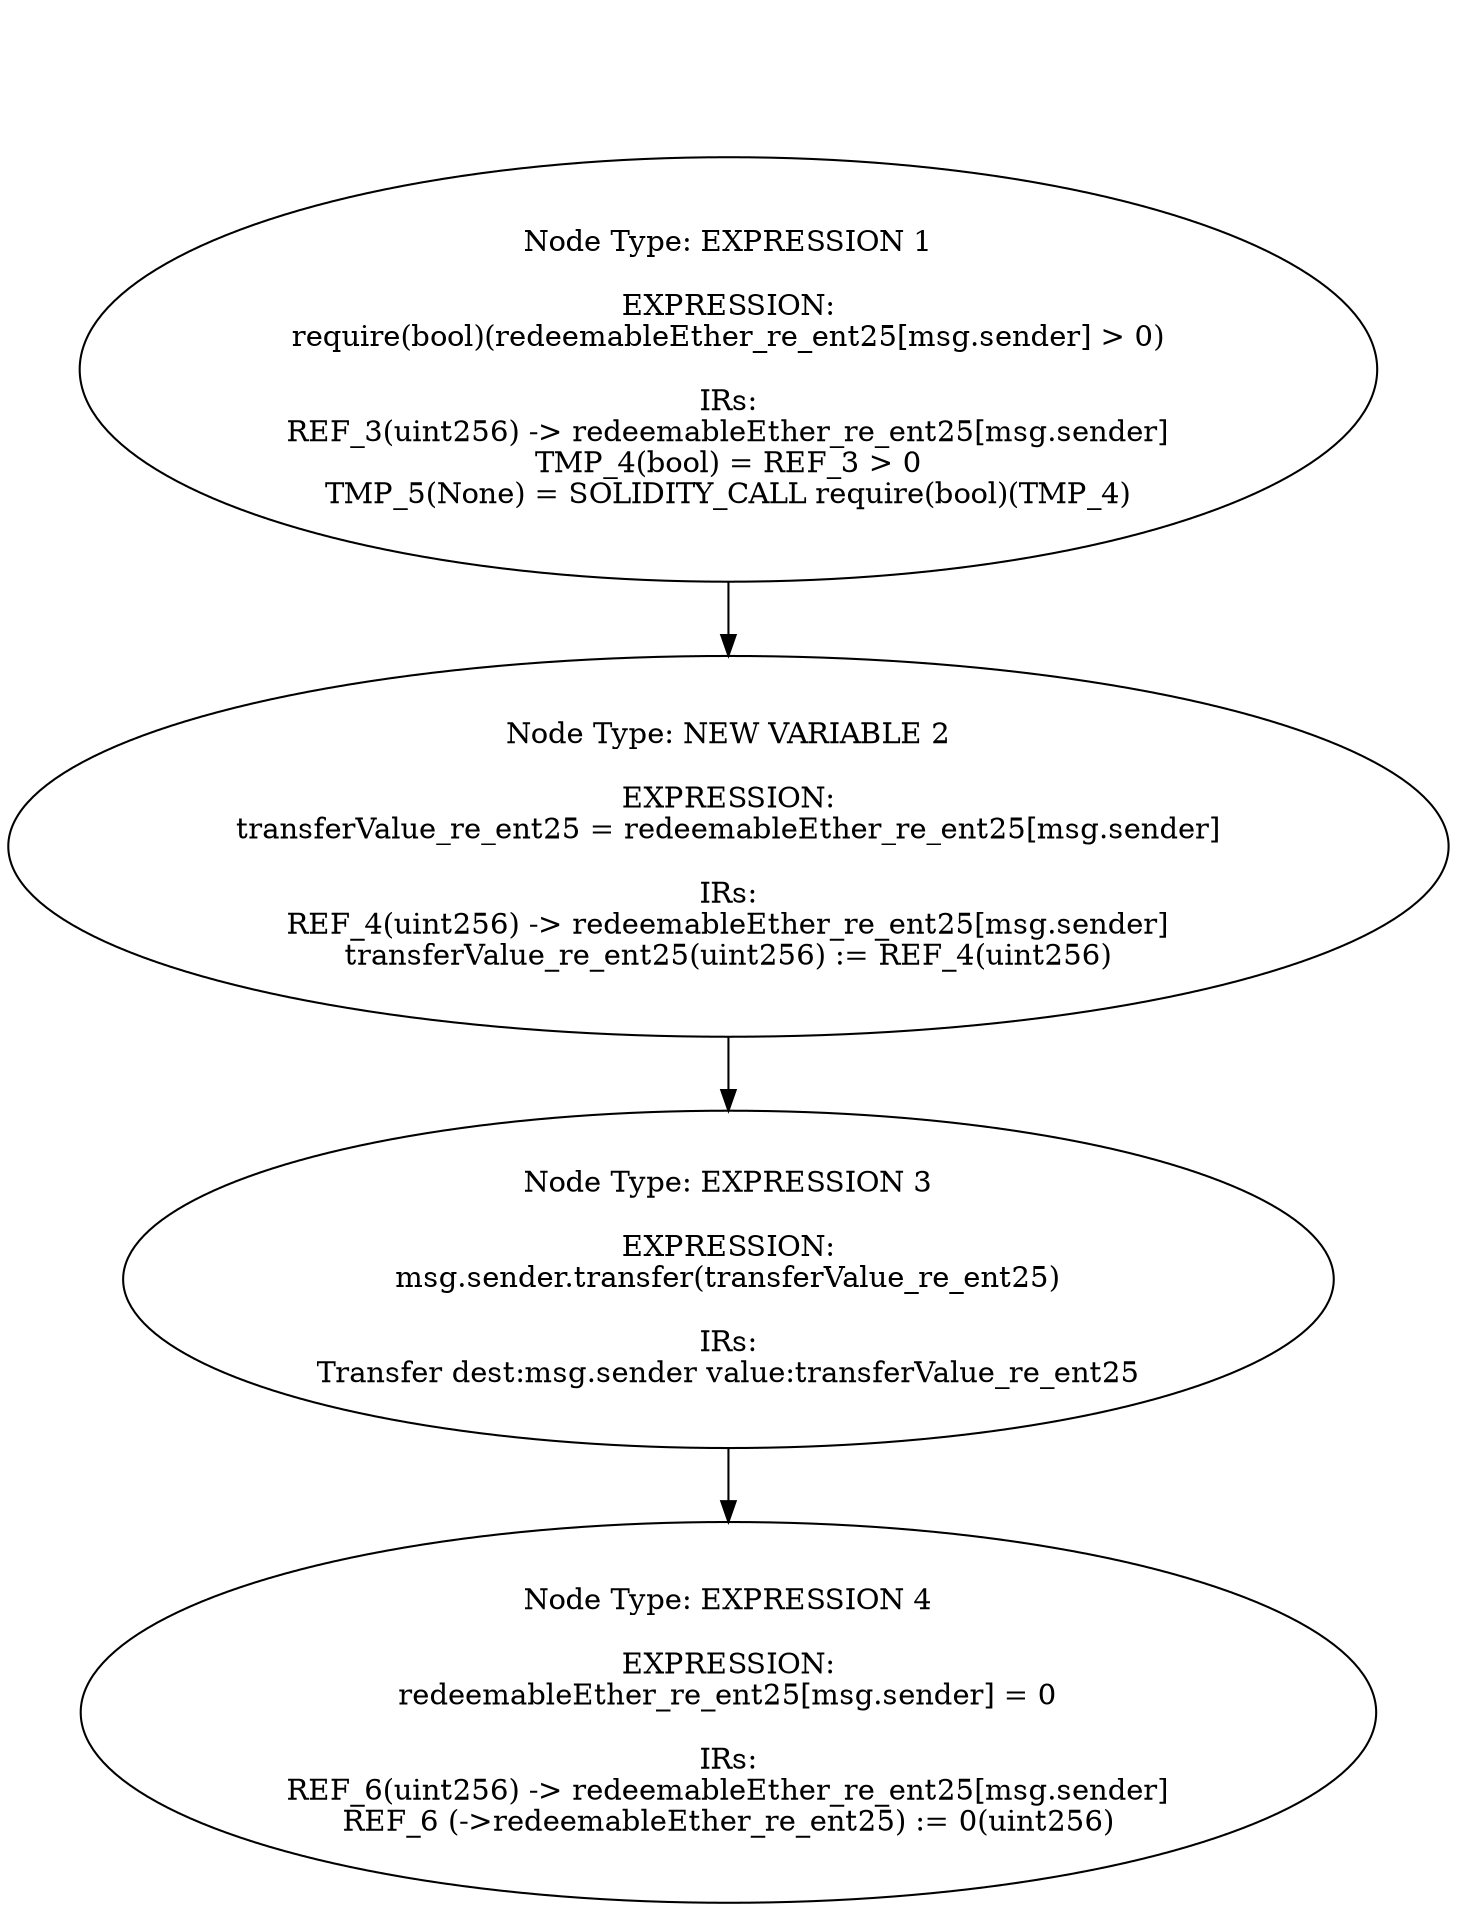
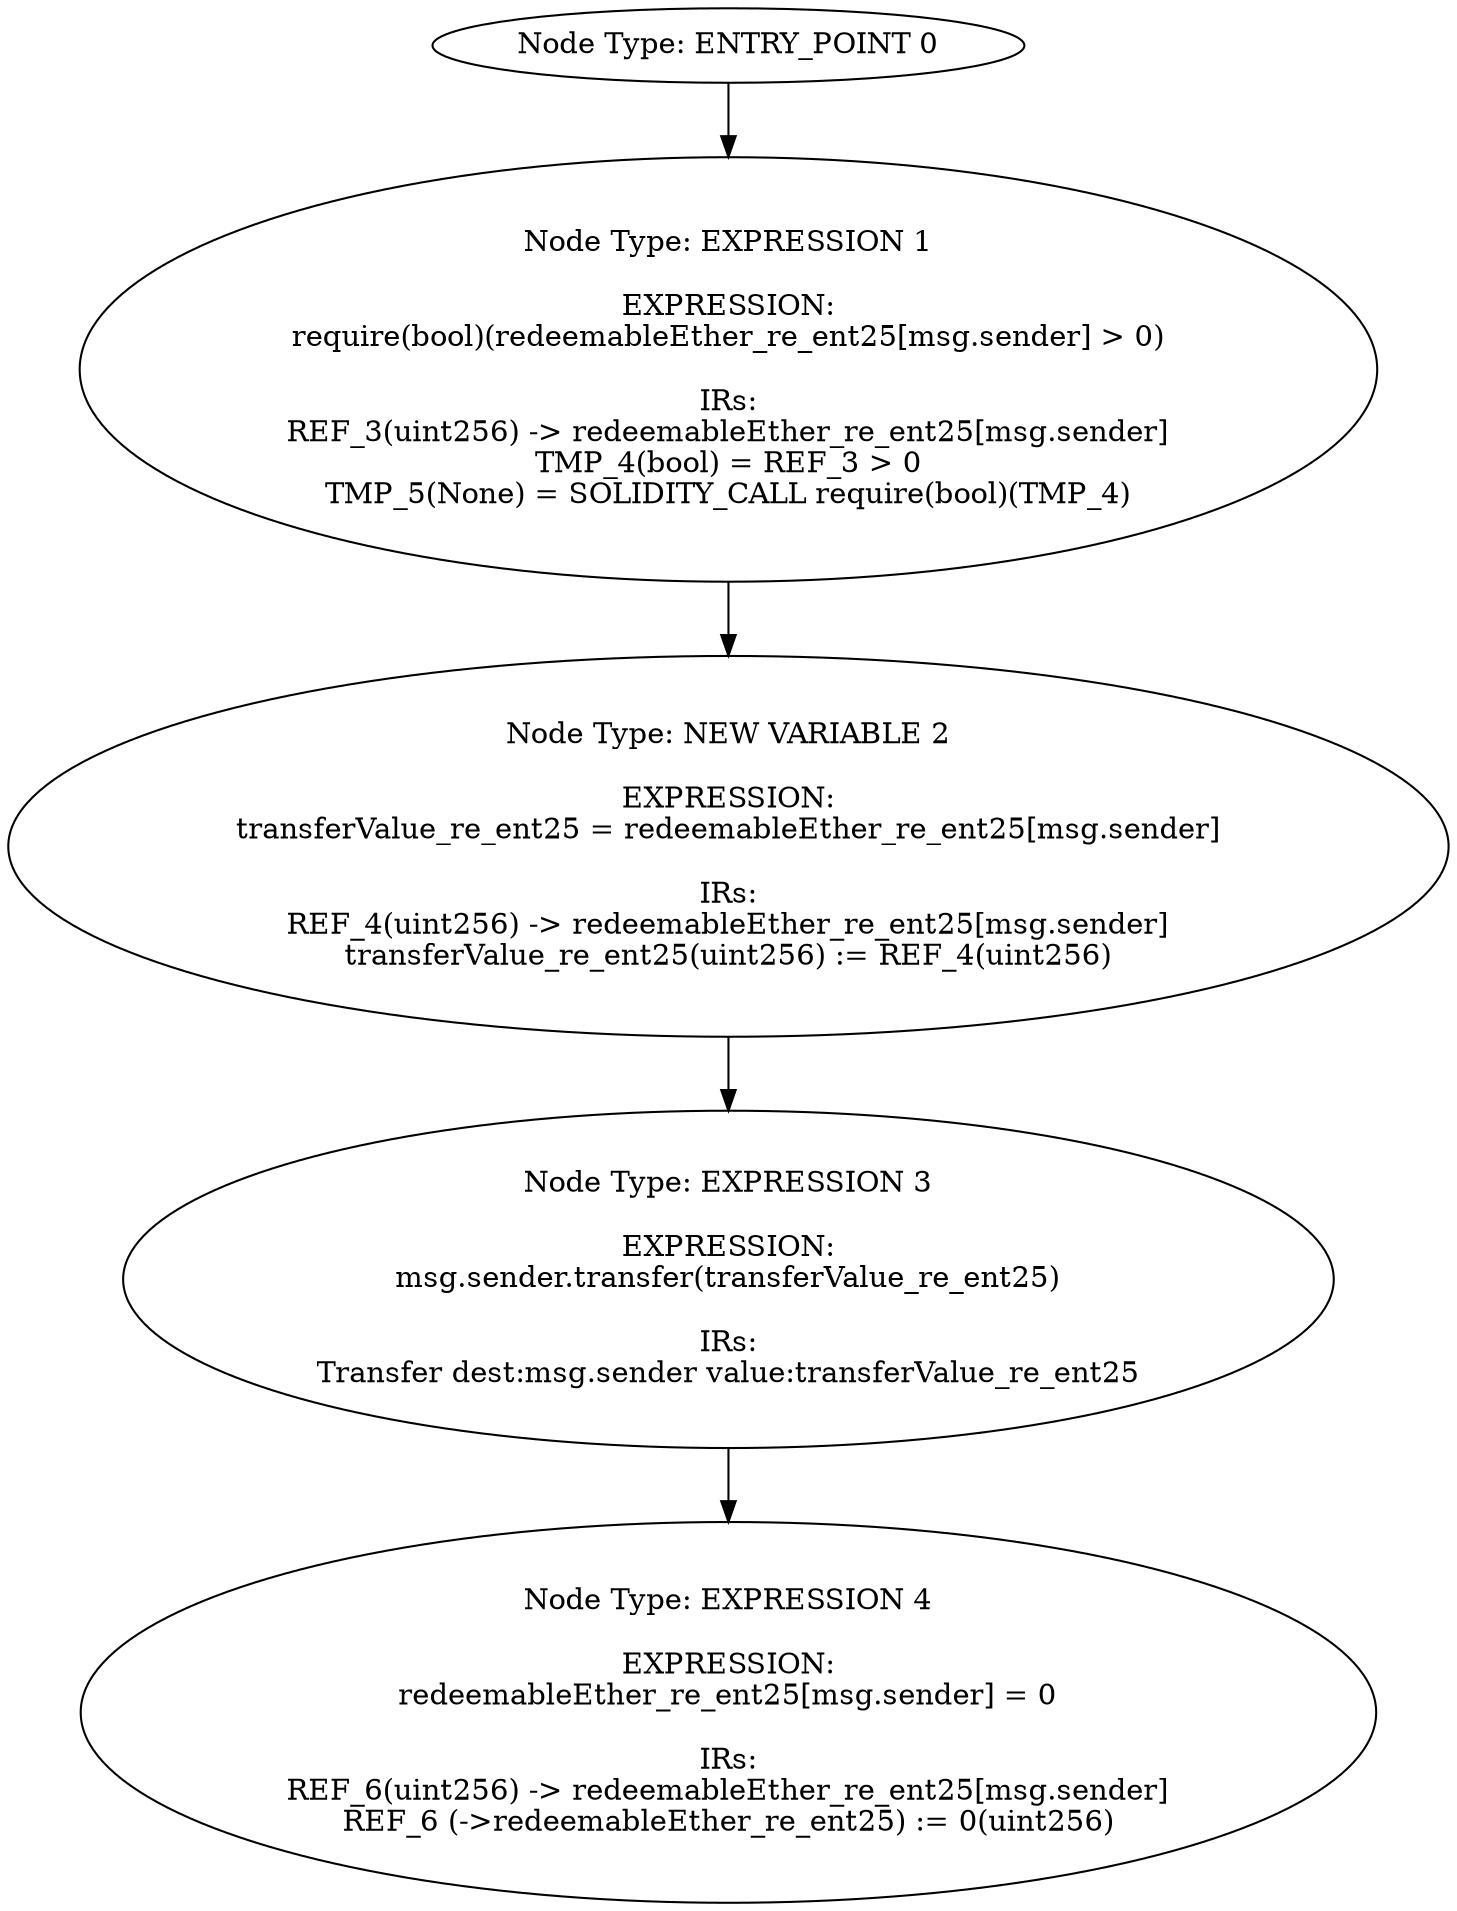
none -> (728, 46)
